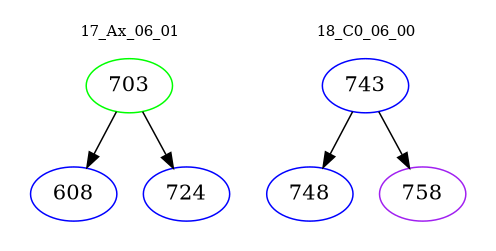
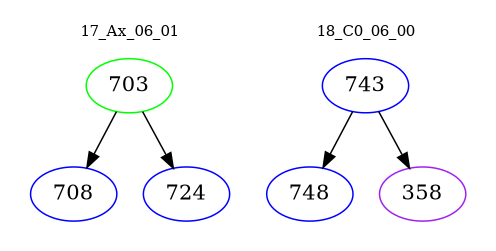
(74, 194) -> (74, 194)
(423, 194) -> (423, 194)
